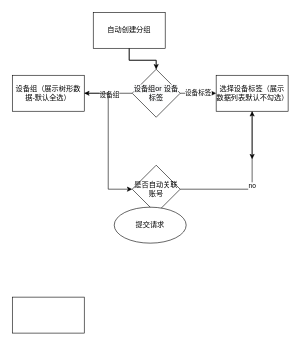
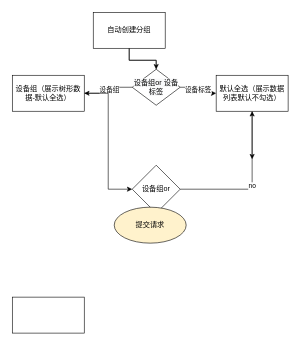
(156, 93) -> (156, 87)
(252, 93) -> (252, 93)
(156, 189) -> (156, 189)
(150, 225) -> (150, 225)
